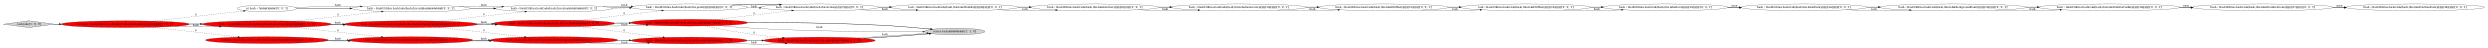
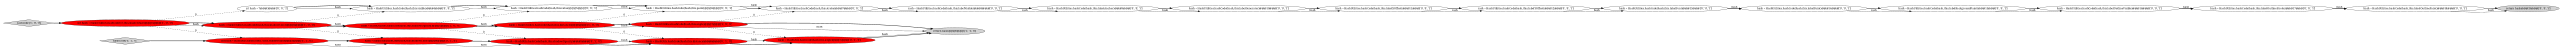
none -> (2528, 8)
none -> (125, 41)
